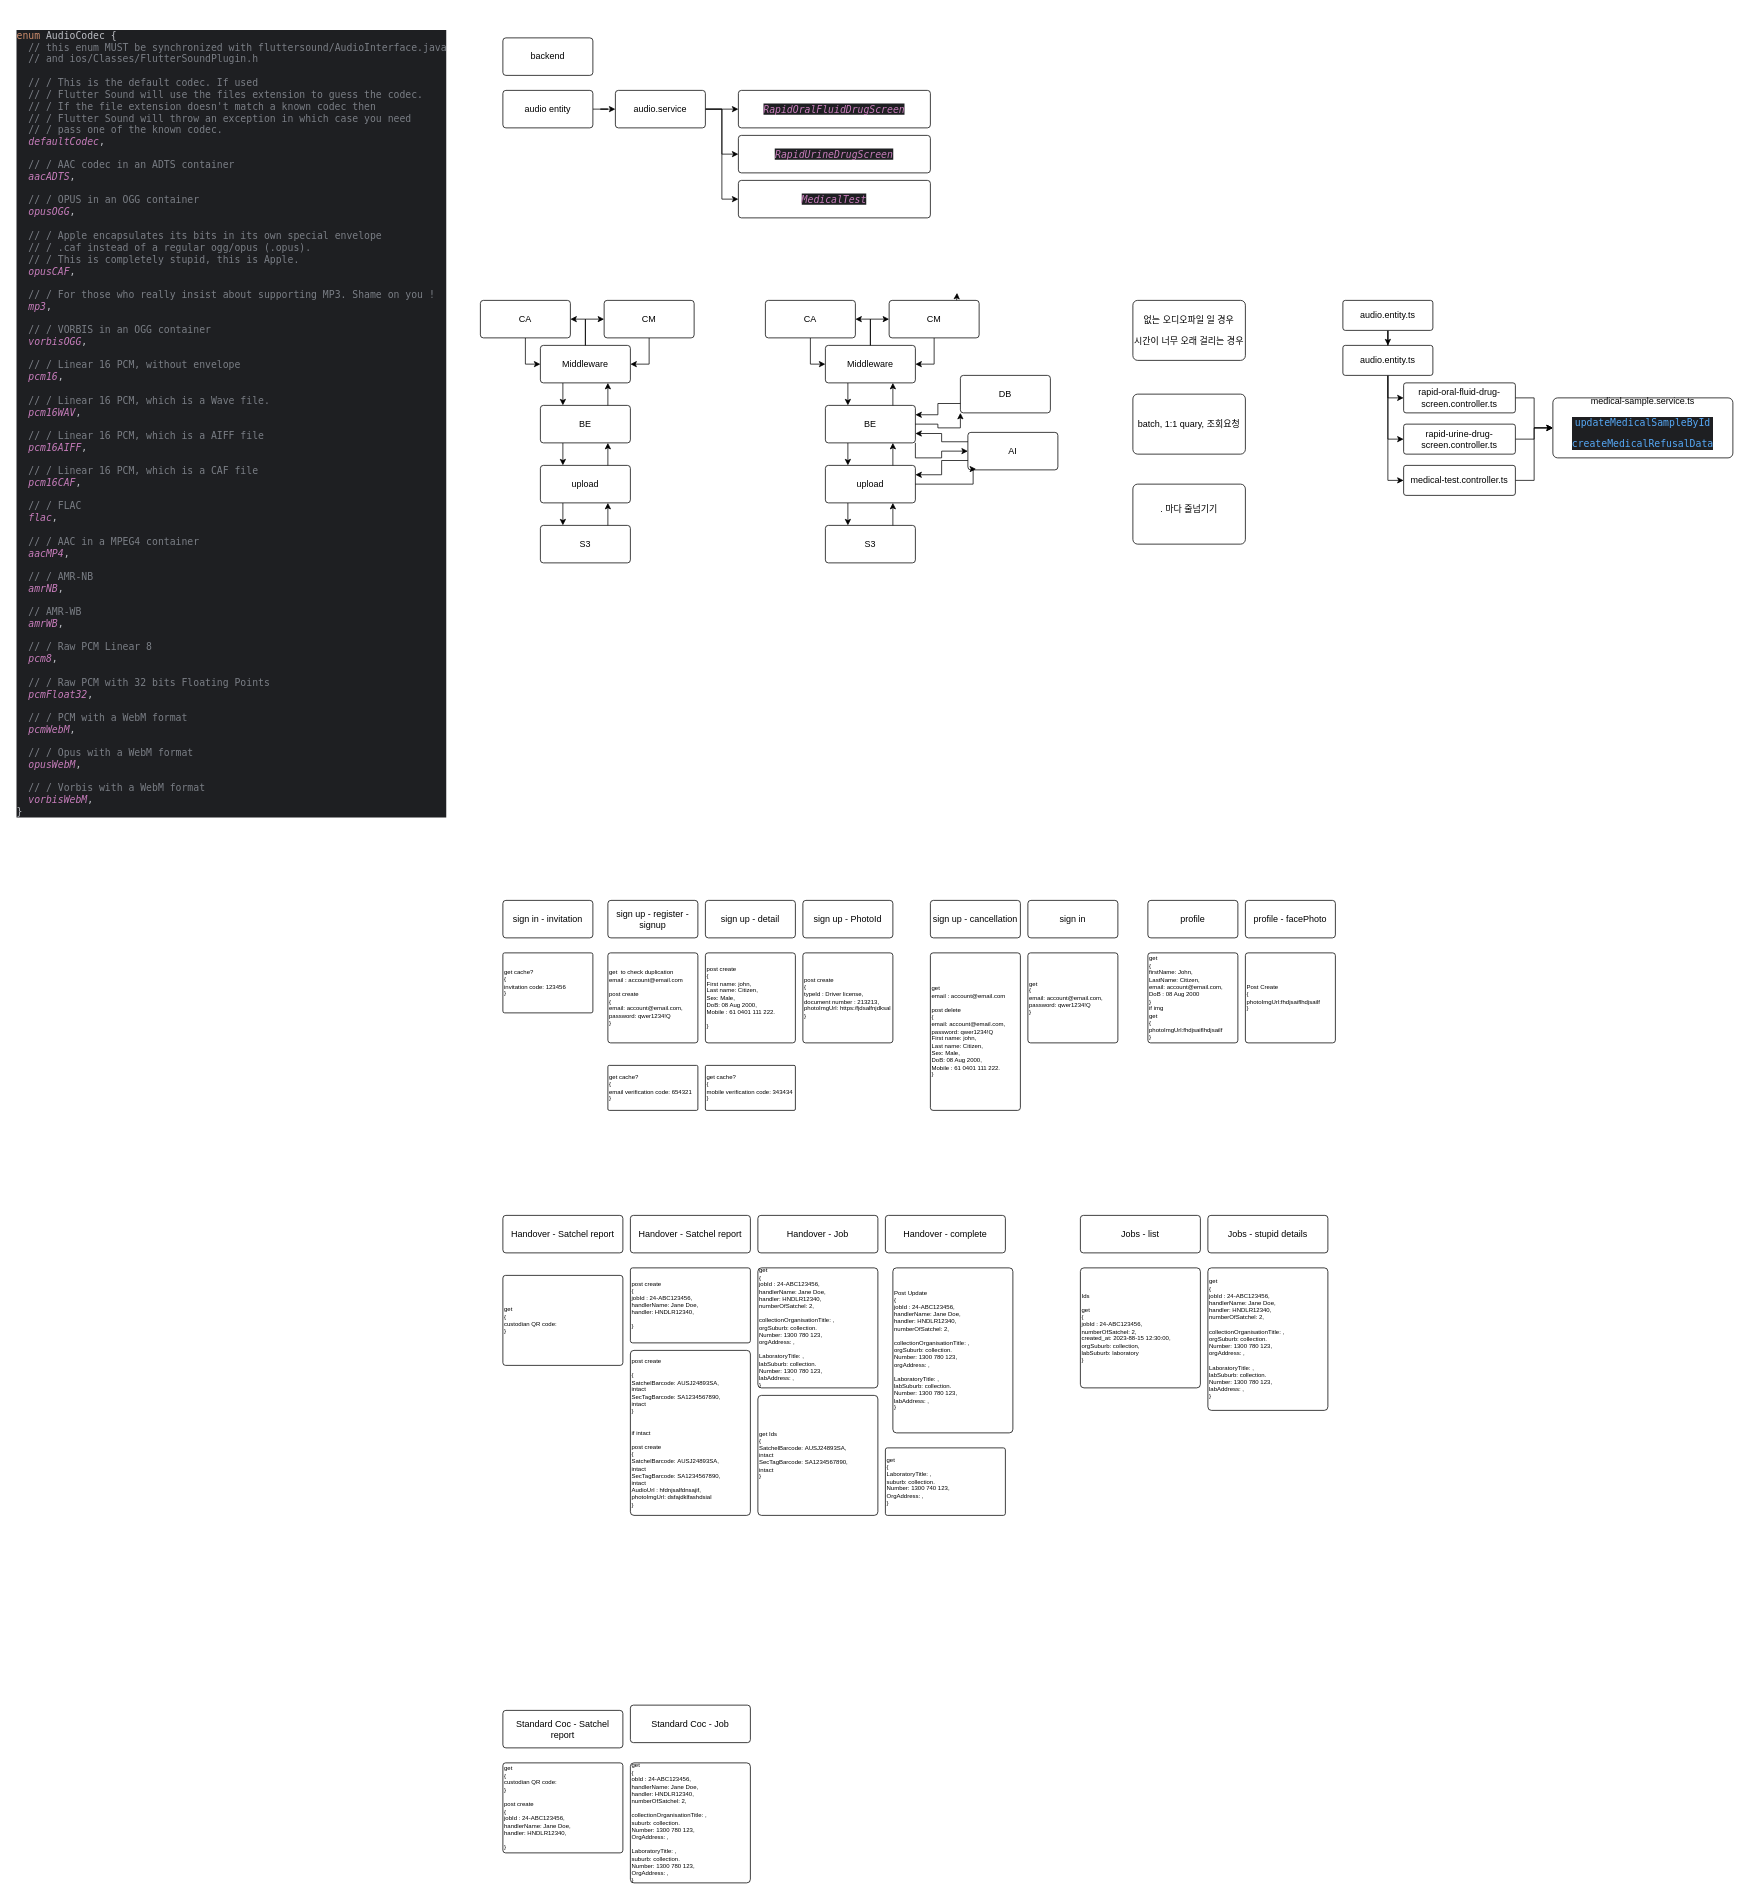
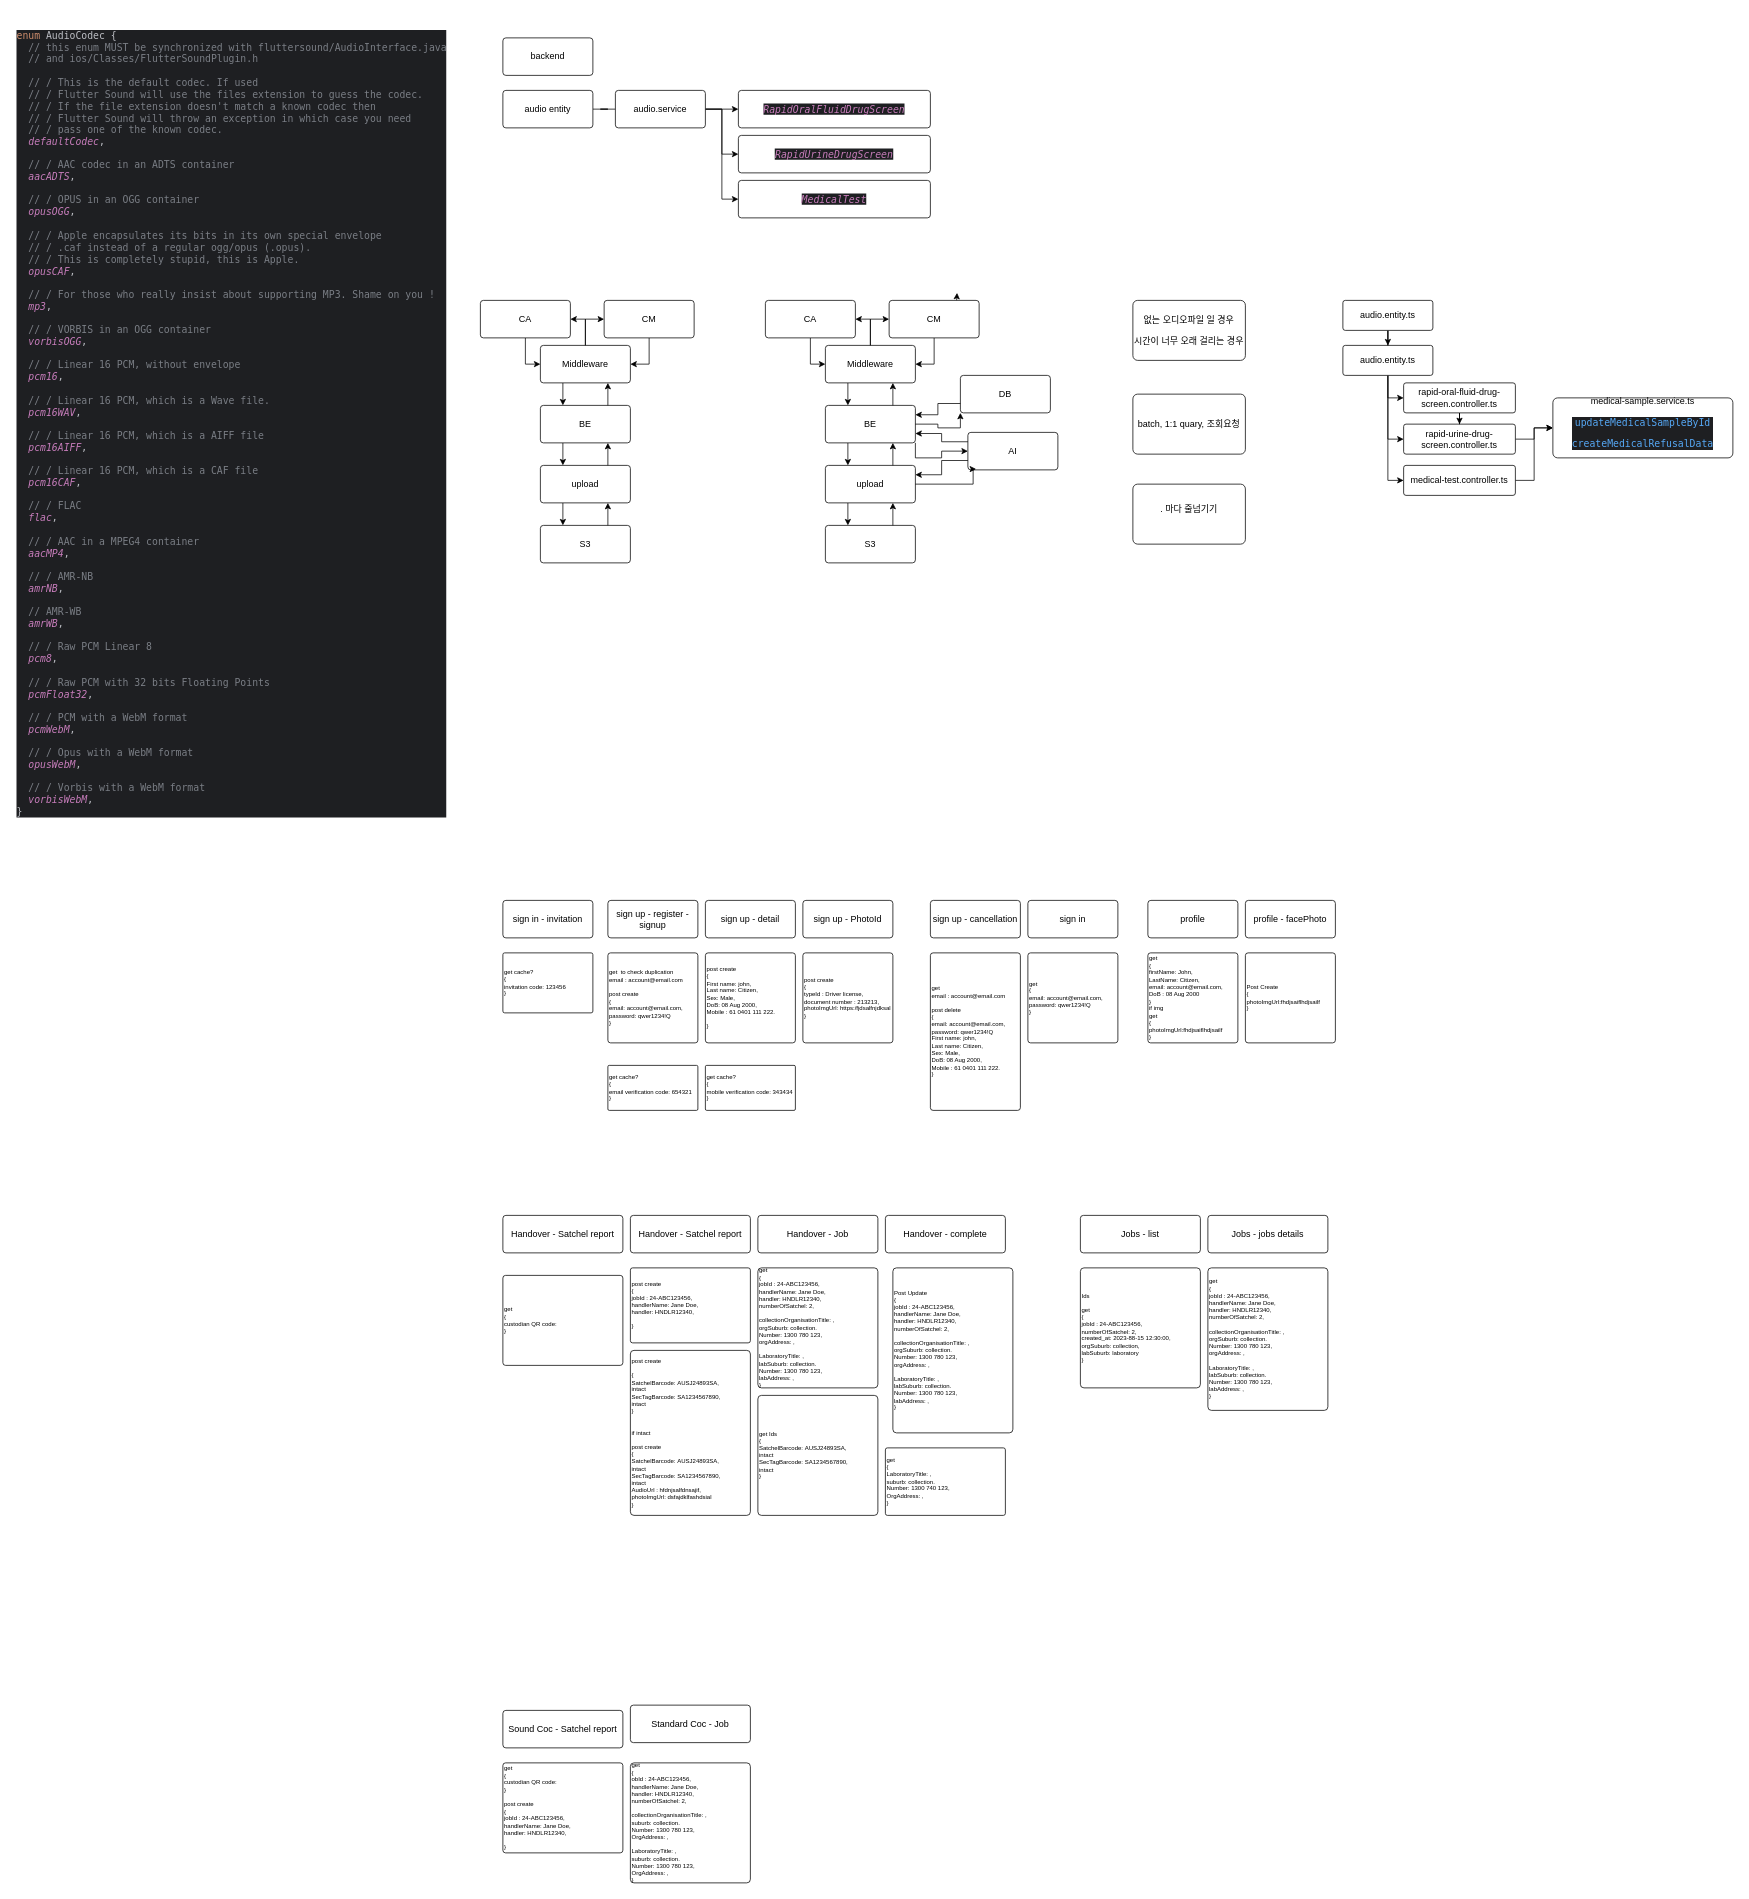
(609, 109) -> (610, 109)
(1534, 402) -> (1460, 422)
(1268, 1234) -> (1268, 1234)
(563, 1729) -> (563, 1729)
